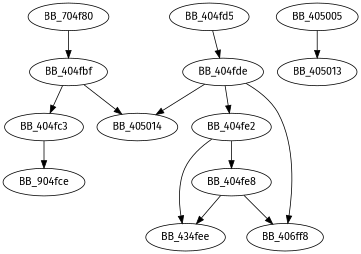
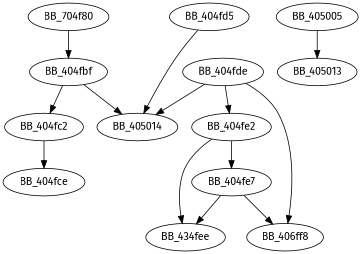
(215, 41) -> (170, 67)
(44, 127) -> (44, 127)
(44, 182) -> (44, 182)
(231, 182) -> (231, 182)
